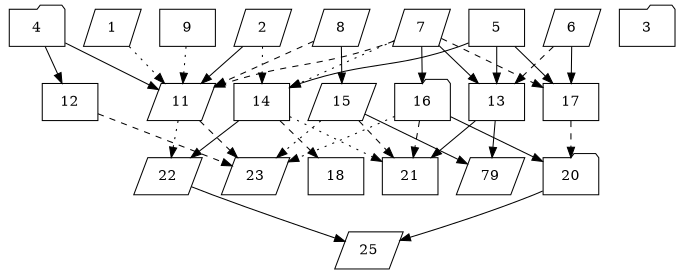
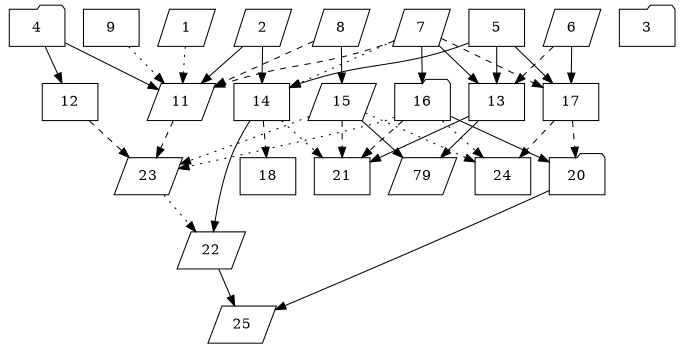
(262, 57) -> (262, 57)
(176, 134) -> (176, 209)
none -> (503, 176)
